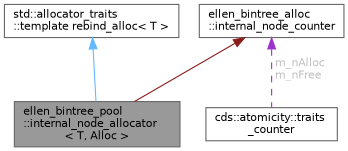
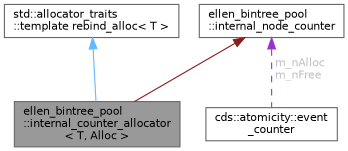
(272, 21) -> (272, 21)
(97, 124) -> (97, 124)
(272, 124) -> (272, 124)
